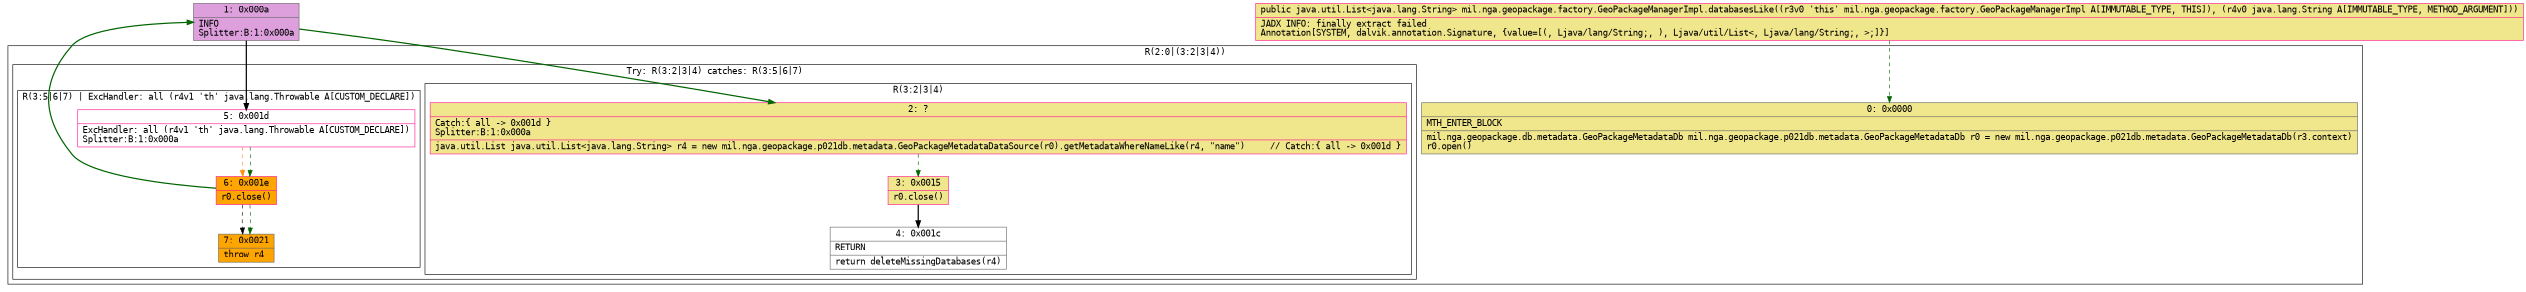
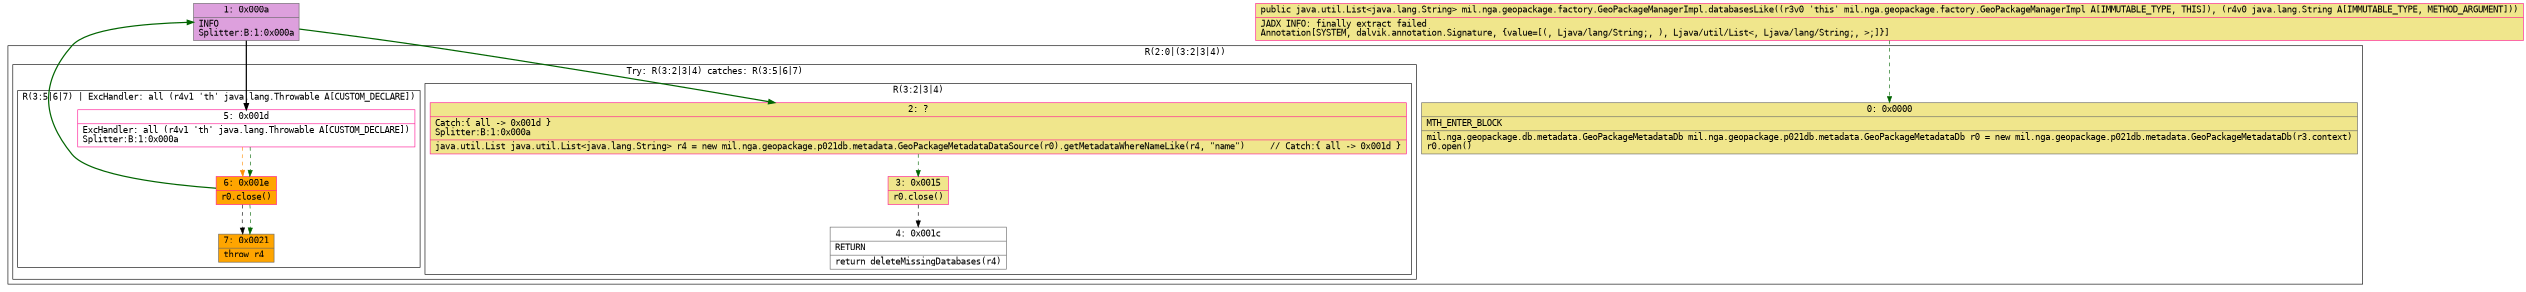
(918, 213) -> (918, 213)
